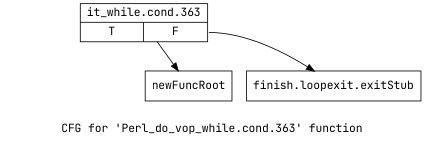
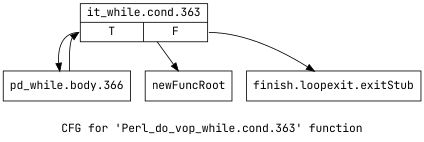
none -> (67, 86)
